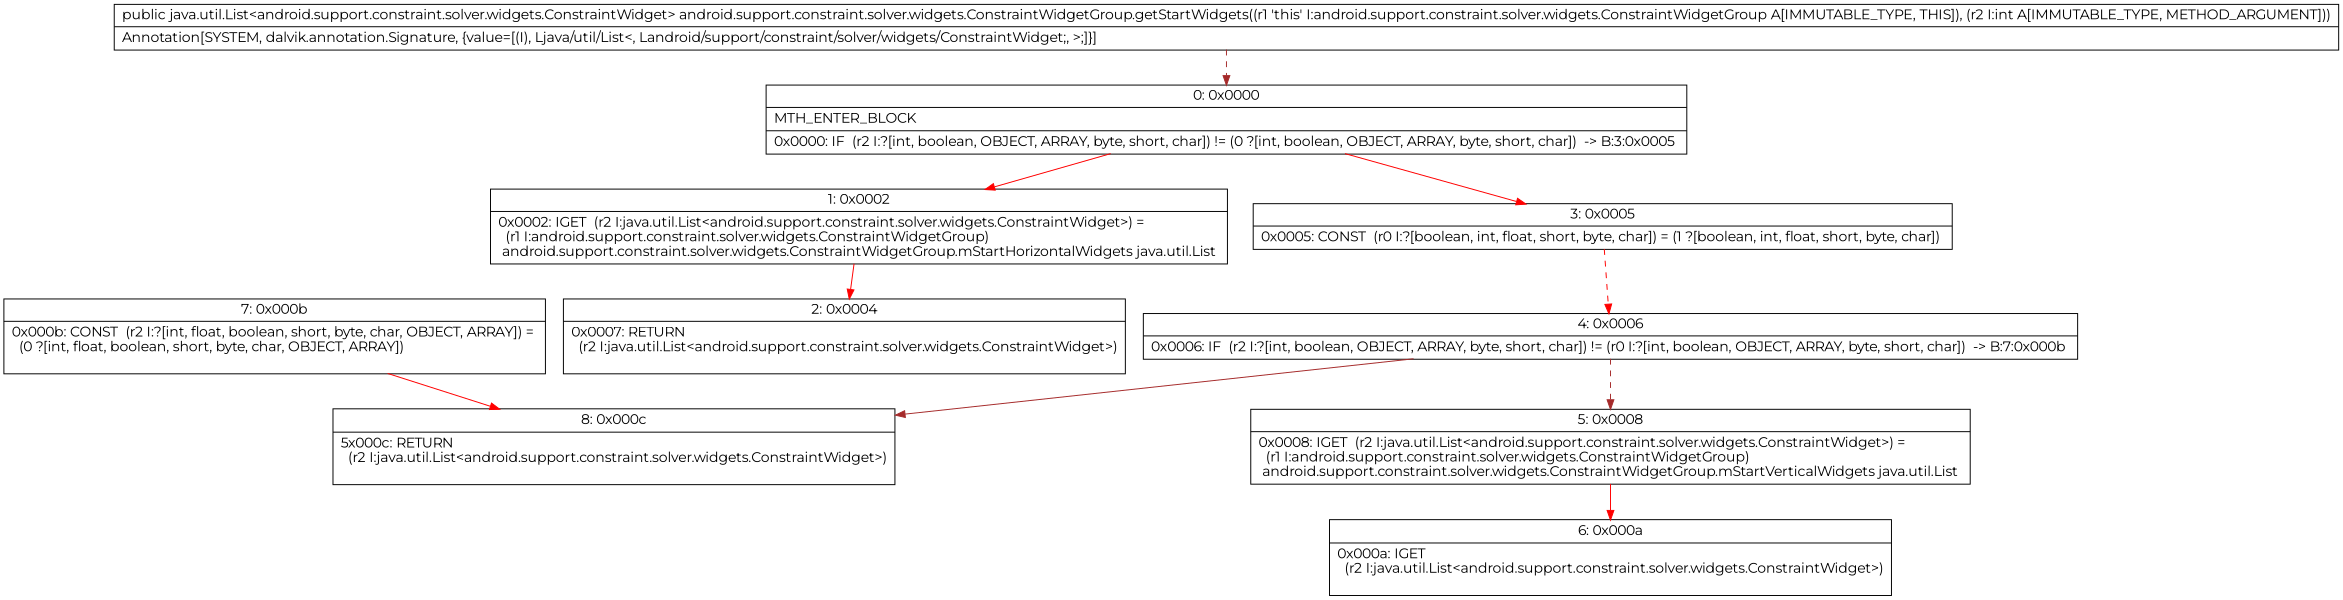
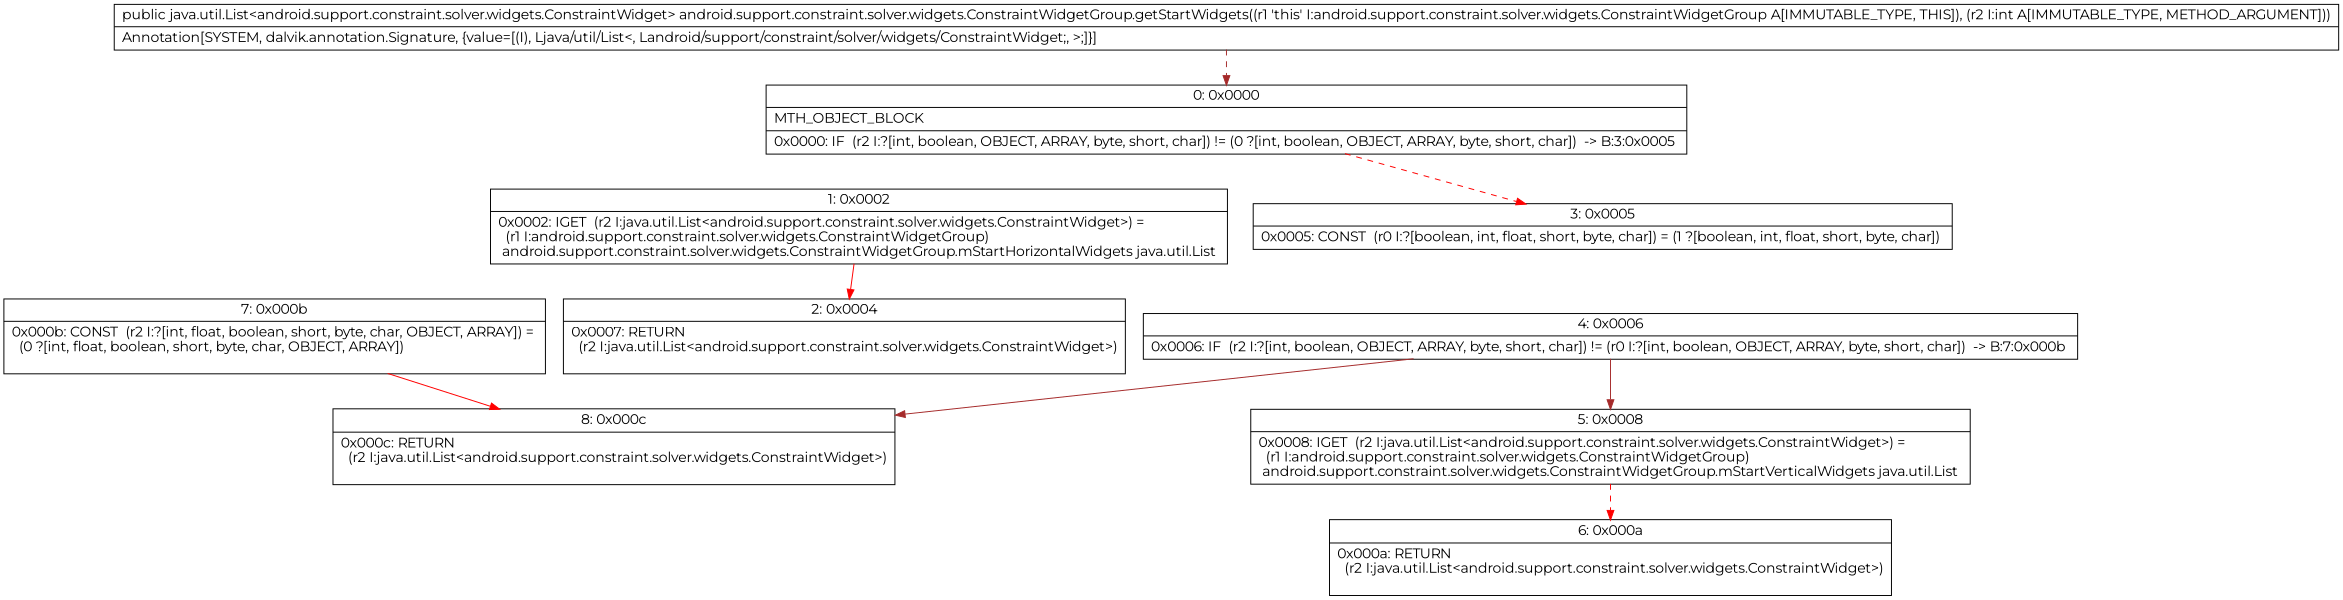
(845, 119) -> (849, 119)
(1053, 170) -> none
(1431, 178) -> (1431, 178)
(1606, 277) -> none
(1610, 379) -> (1610, 379)
(401, 443) -> (402, 443)
(1610, 497) -> (1610, 497)
(1385, 554) -> (1398, 554)
